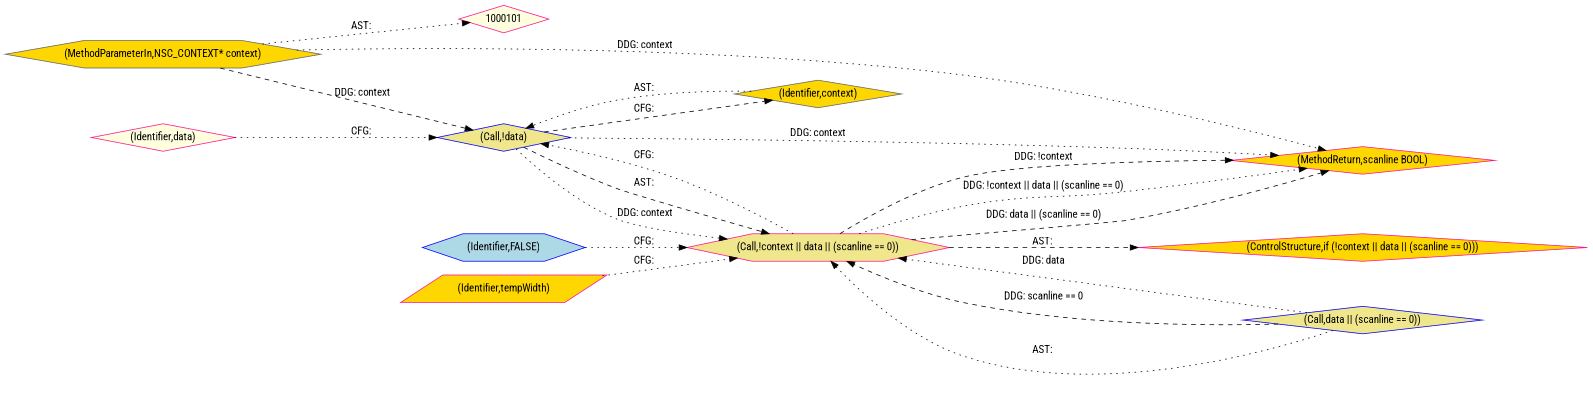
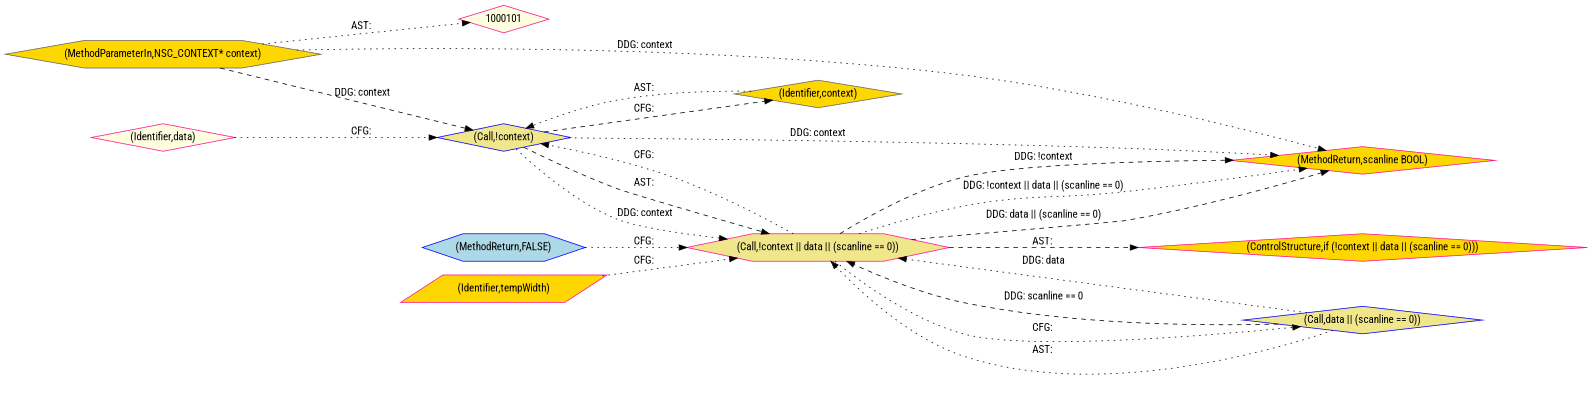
(504, 138) -> (504, 138)
(504, 248) -> (504, 248)
none -> (1054, 341)
